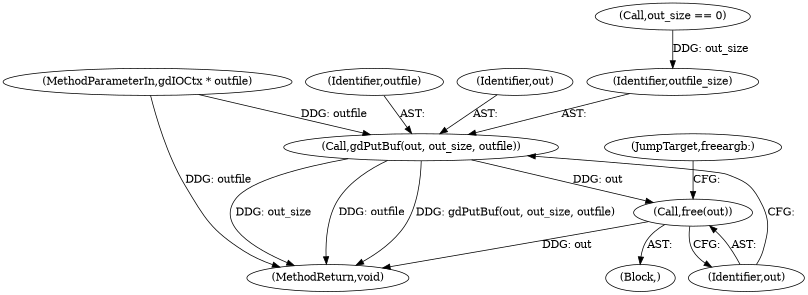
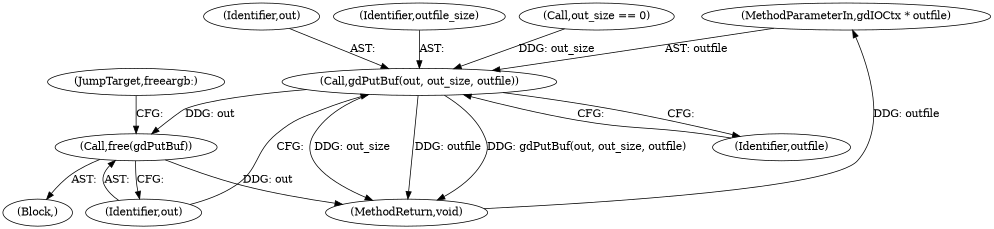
(673, 45) -> (513, 48)
none -> (618, 110)
(334, 115) -> (696, 49)
(414, 115) -> (593, 115)
(191, 196) -> (738, 189)
(693, 213) -> (136, 147)
